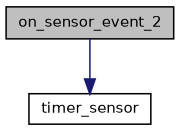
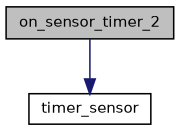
(90, 23) -> (90, 23)
